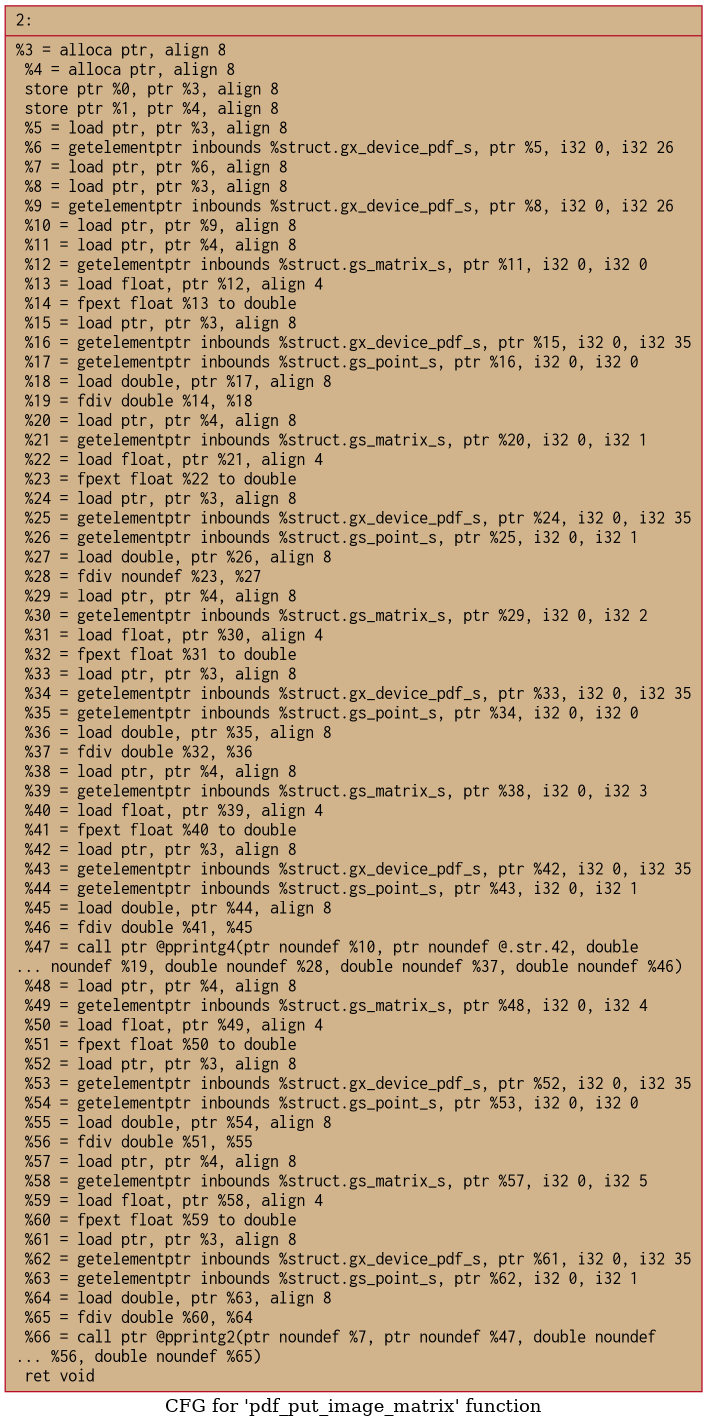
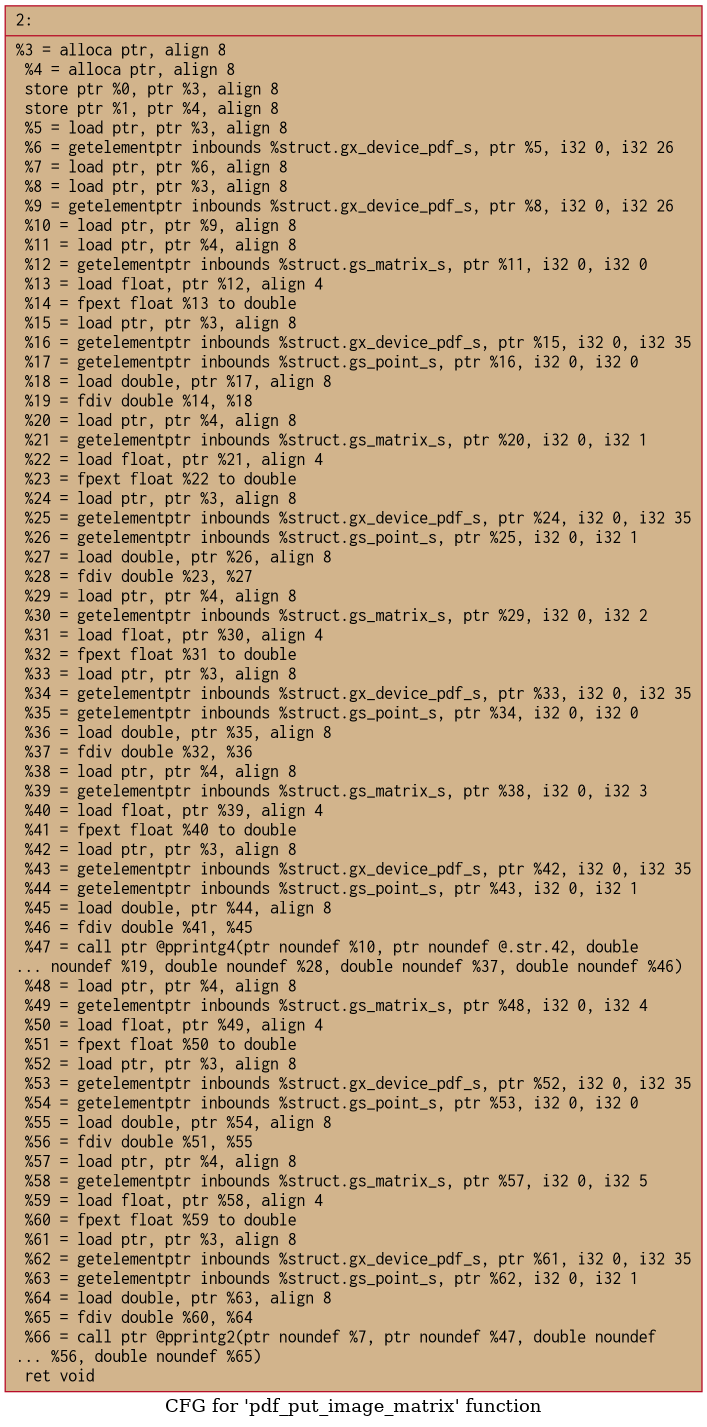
(139, 577) -> (135, 577)
